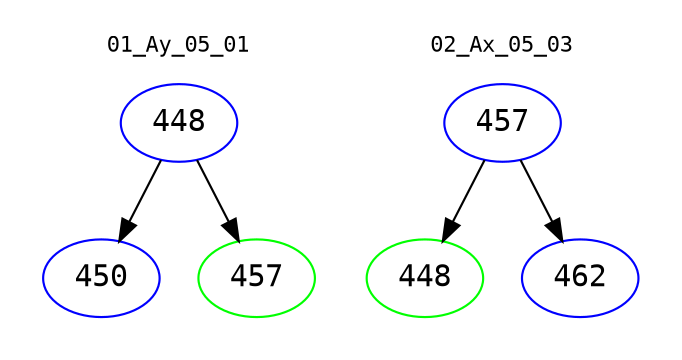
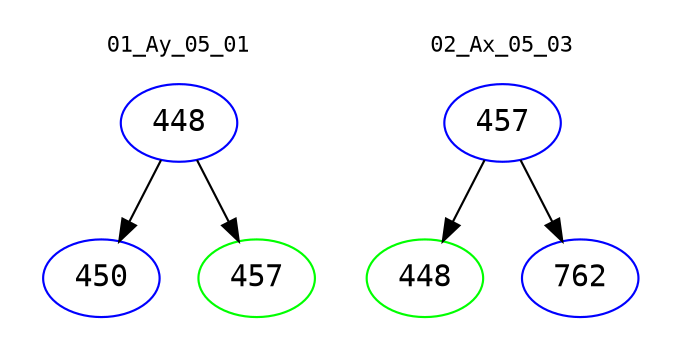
(580, 278) -> (580, 278)
